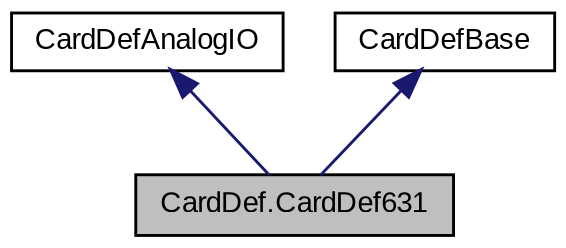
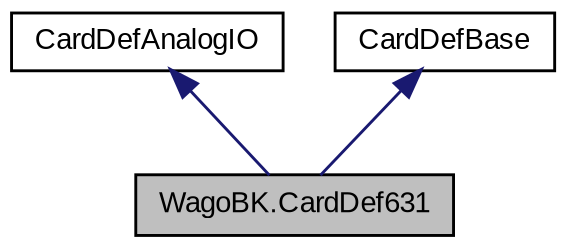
(295, 205) -> (295, 205)
